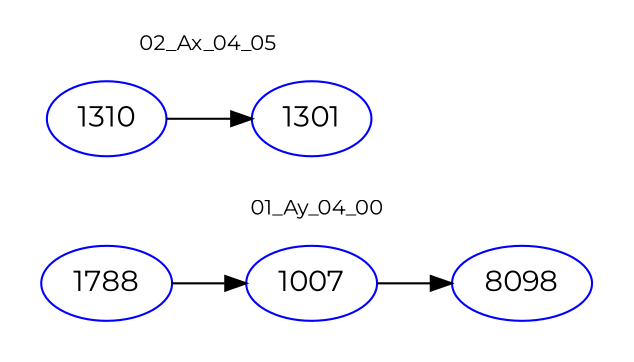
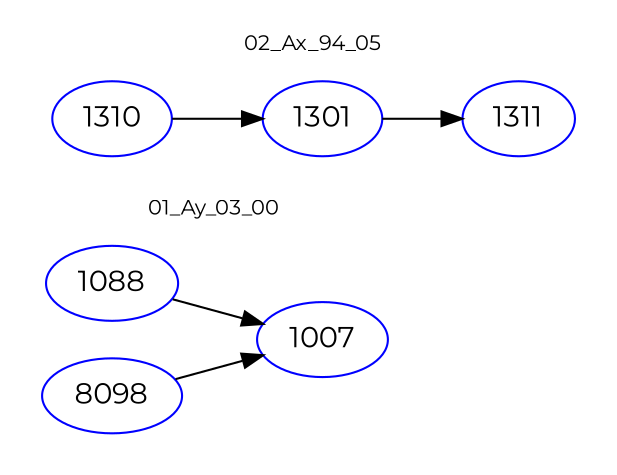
(209, 45) -> (314, 45)
none -> (519, 119)
(317, 209) -> (215, 209)
(107, 283) -> (112, 283)
(404, 283) -> (209, 370)
